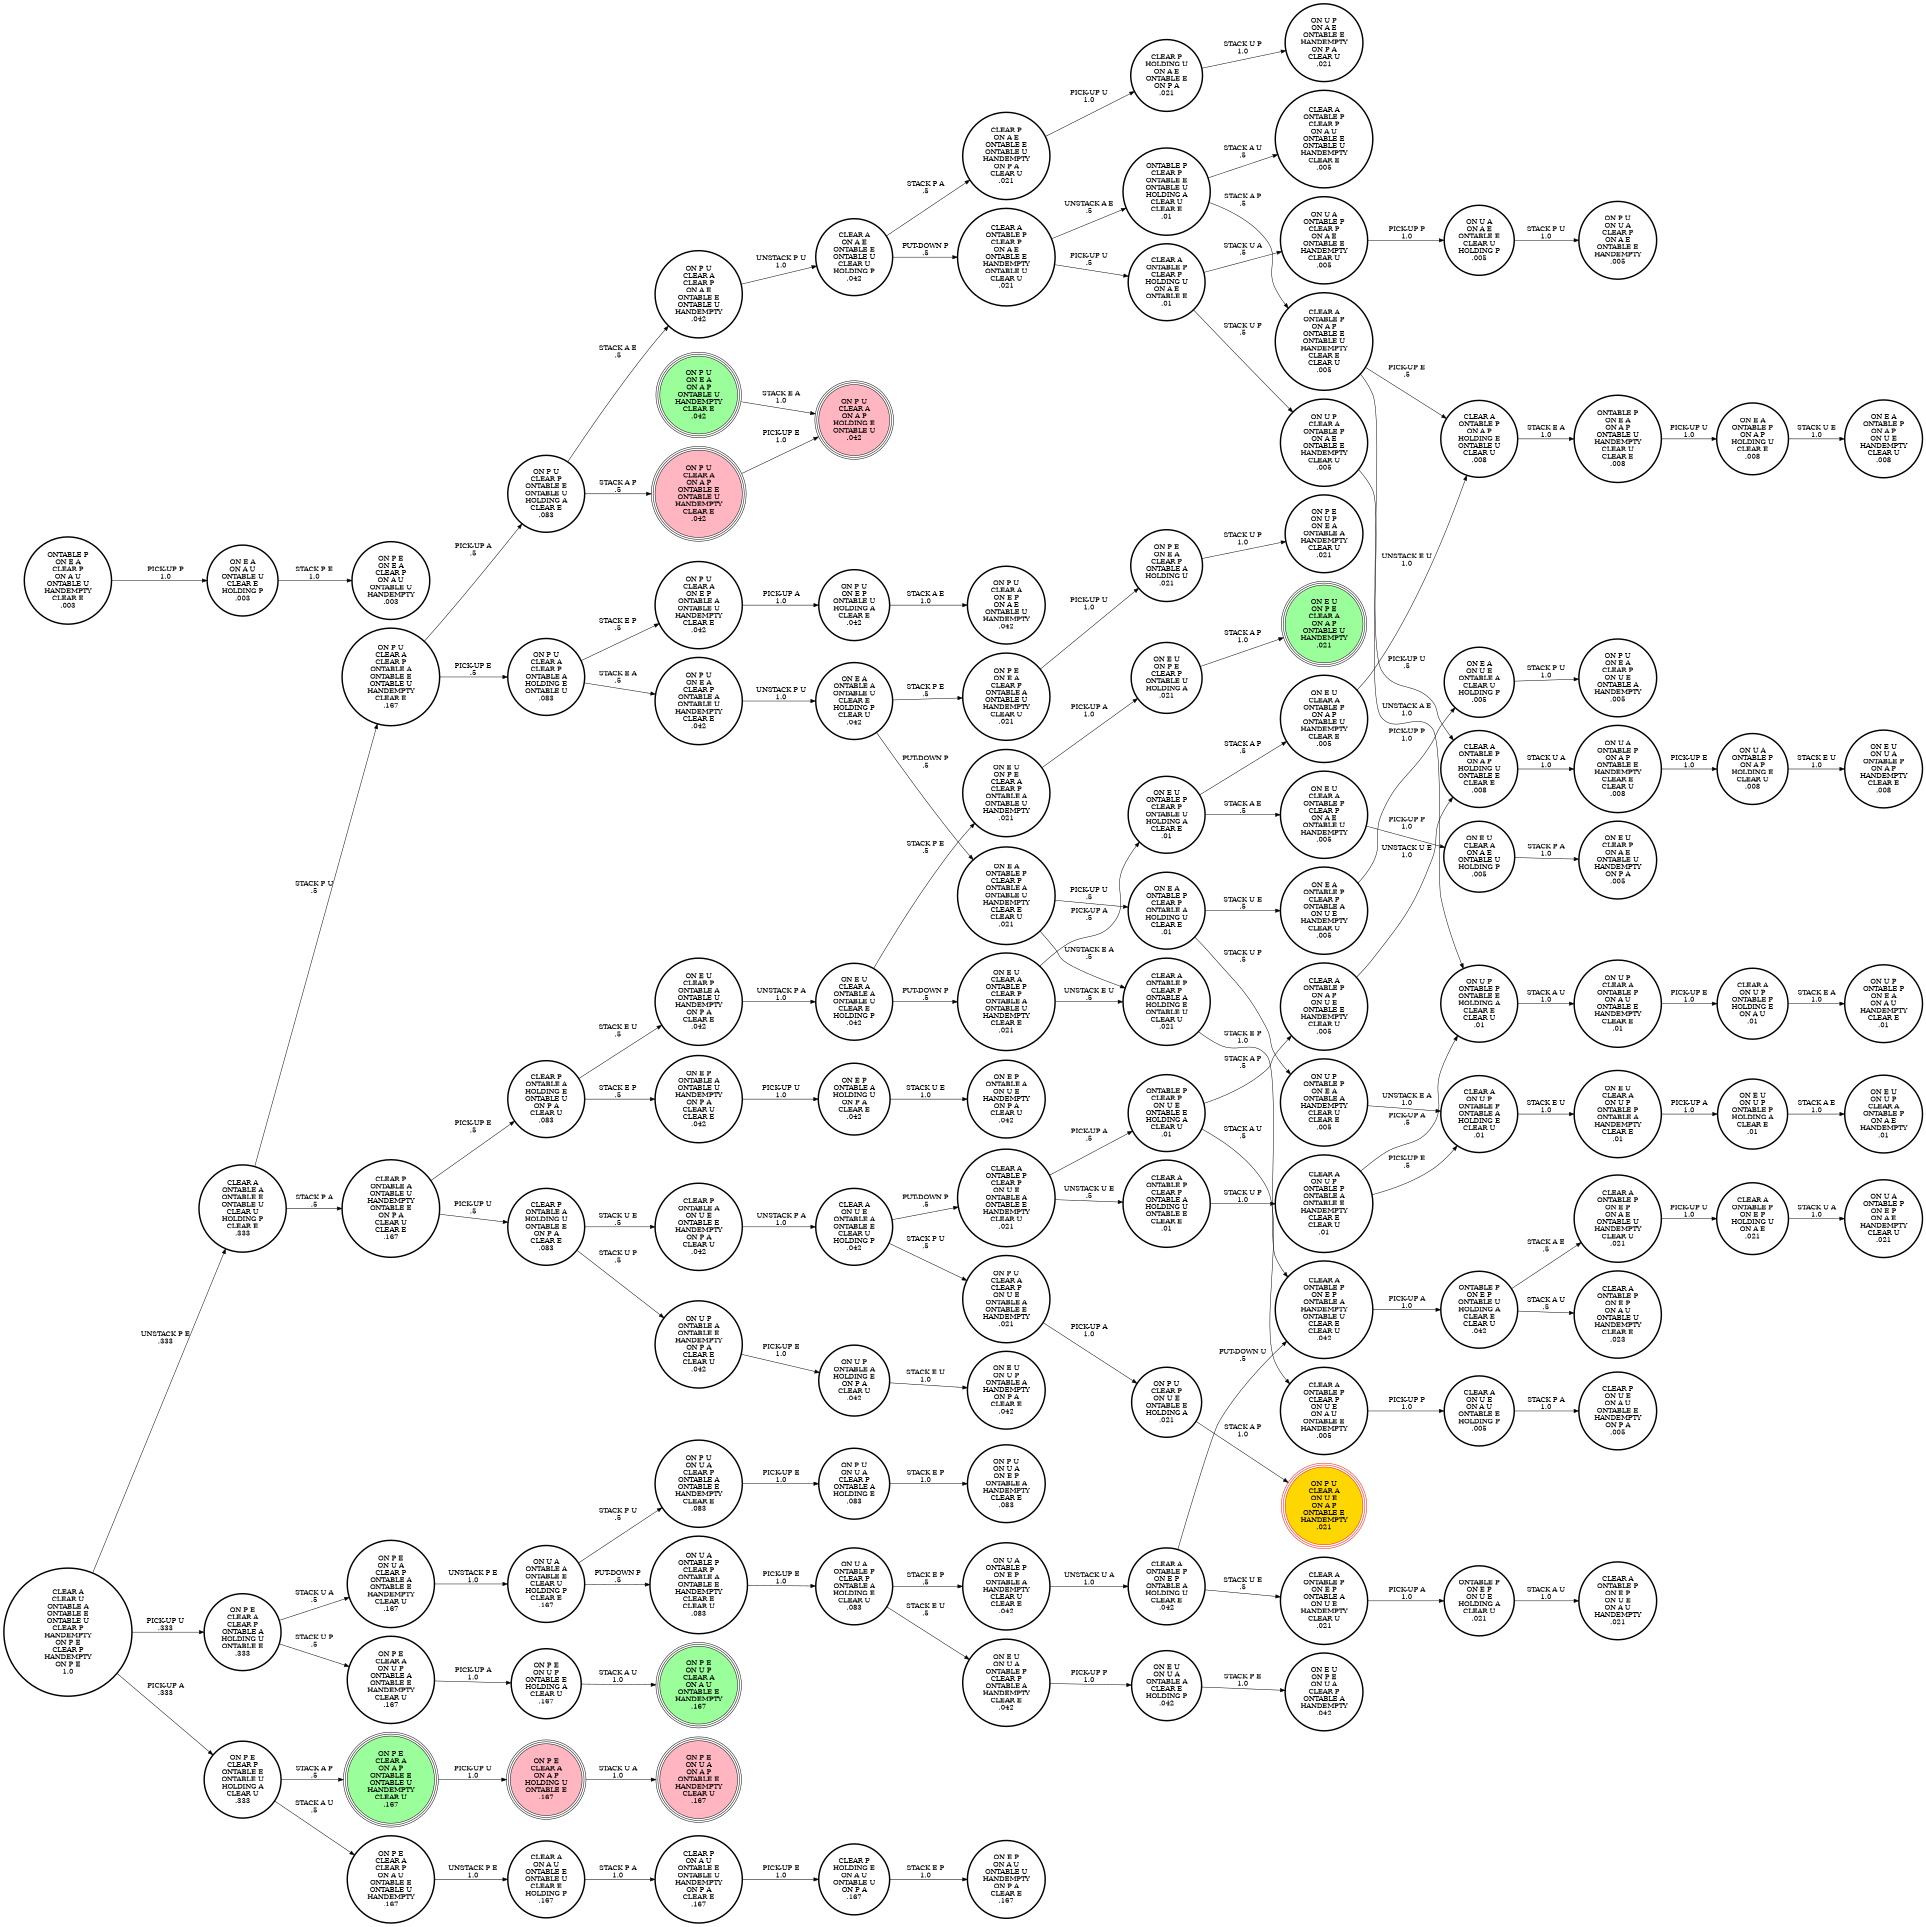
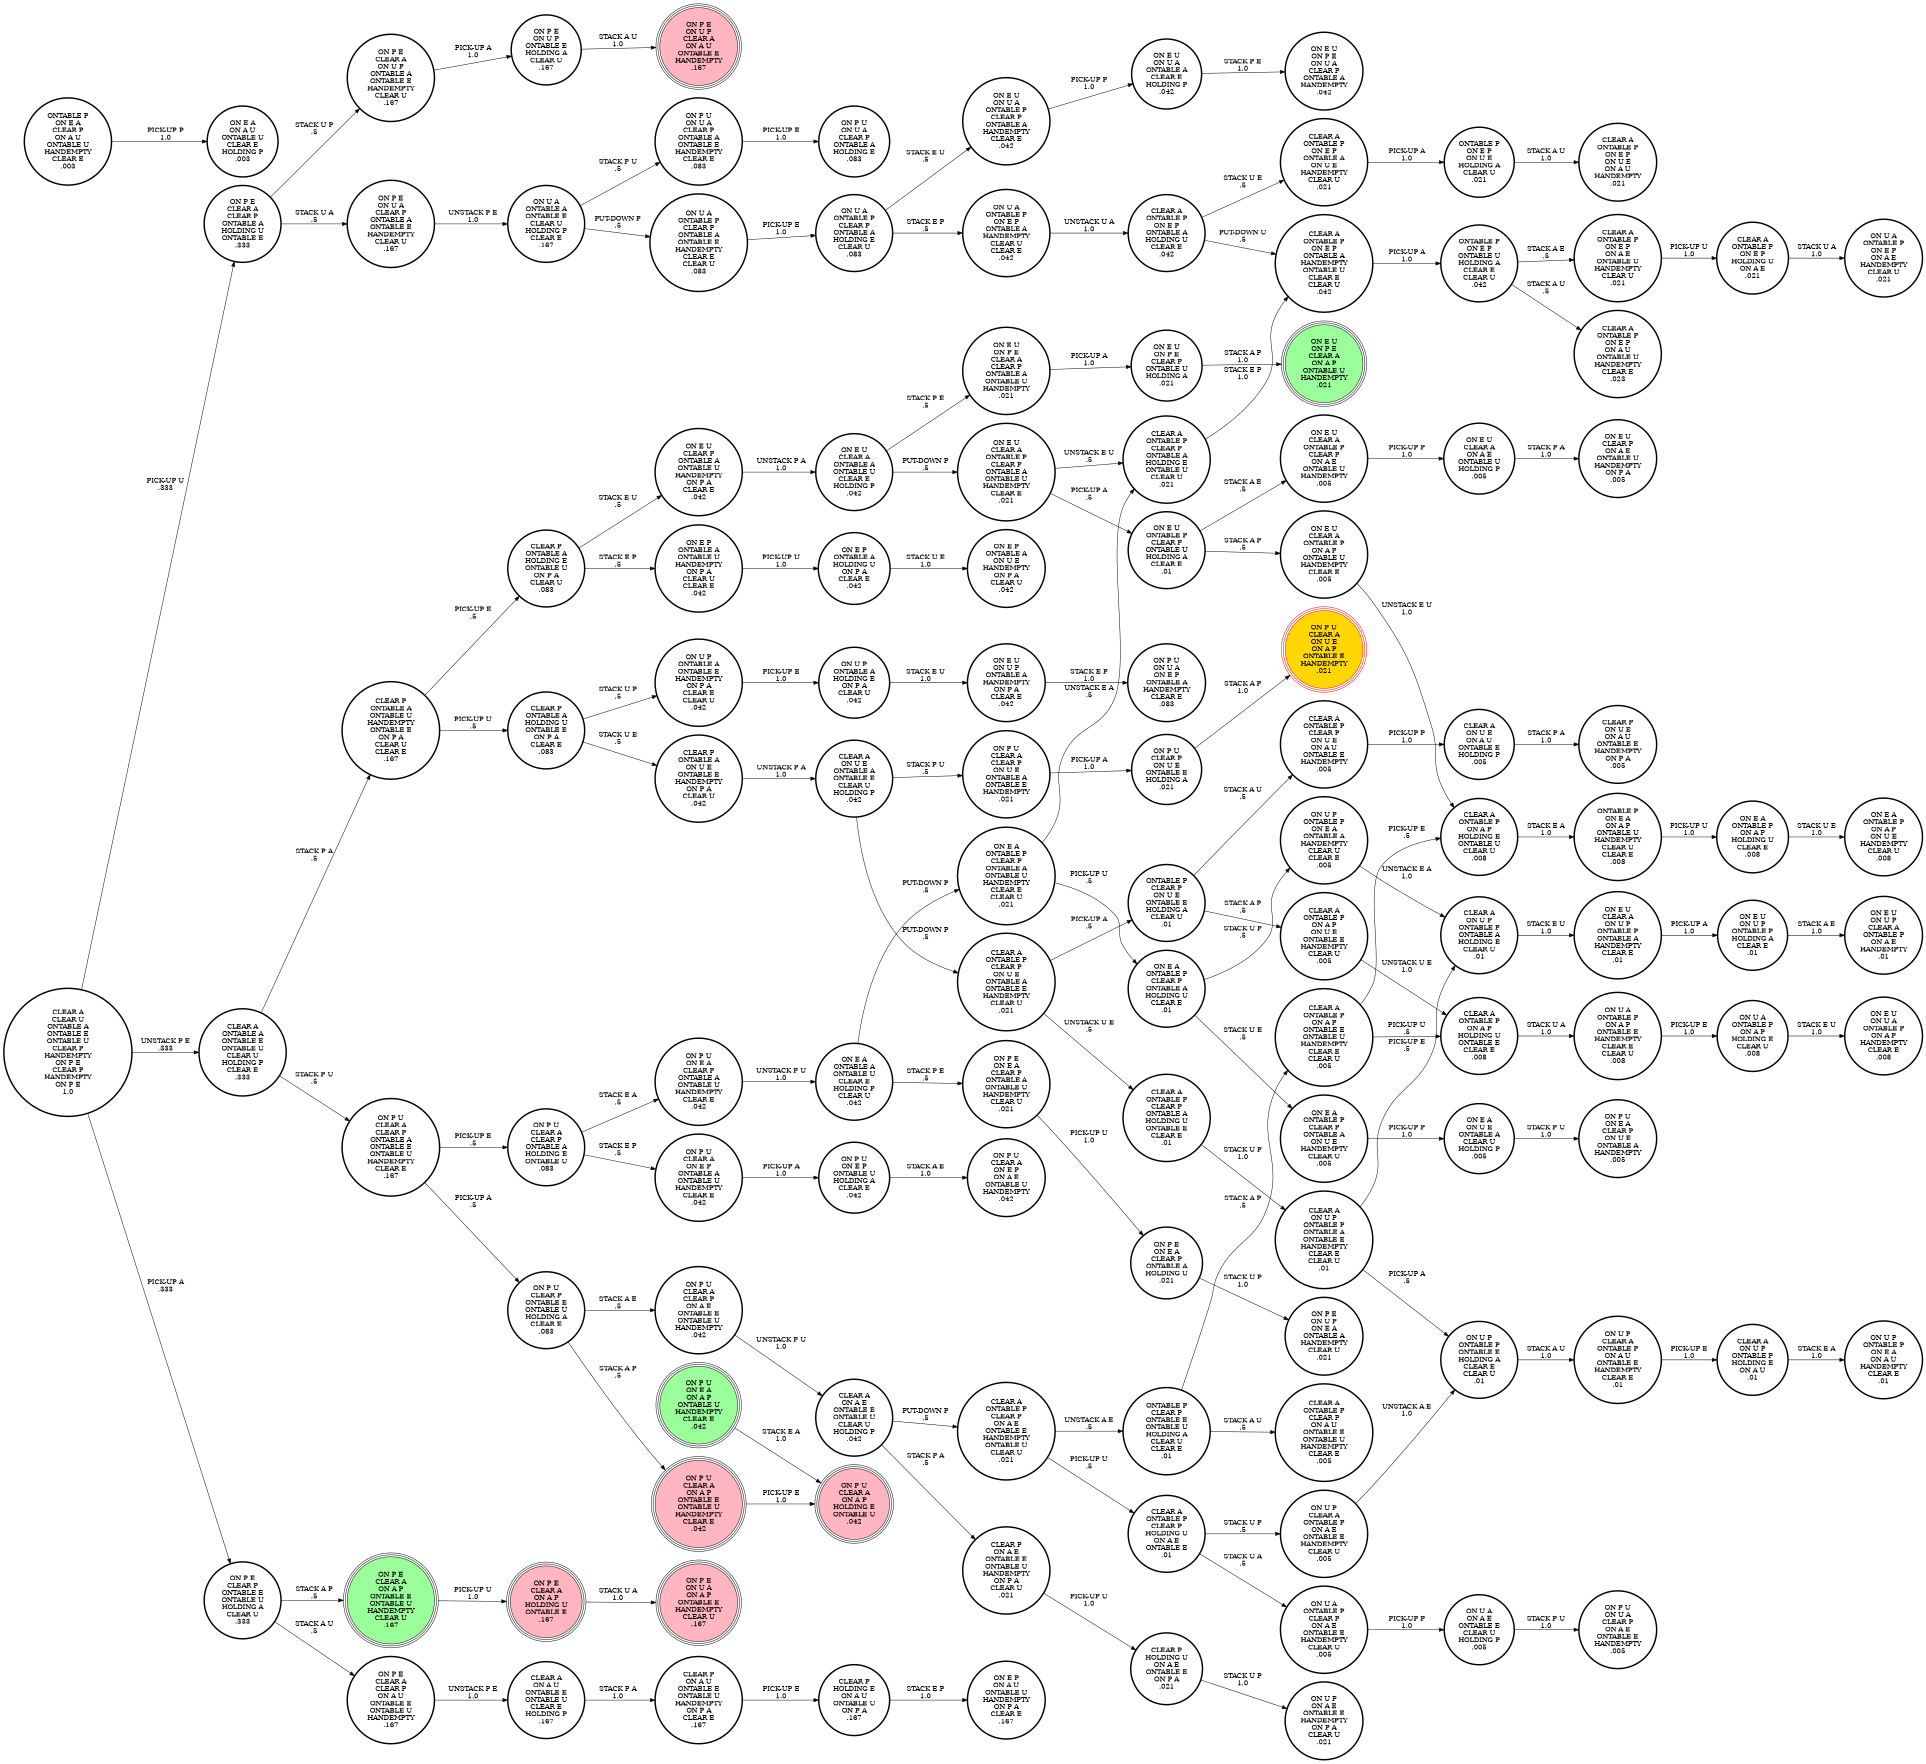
(391, 581) -> none
(926, 1484) -> (1084, 683)
(699, 1685) -> (699, 47)
